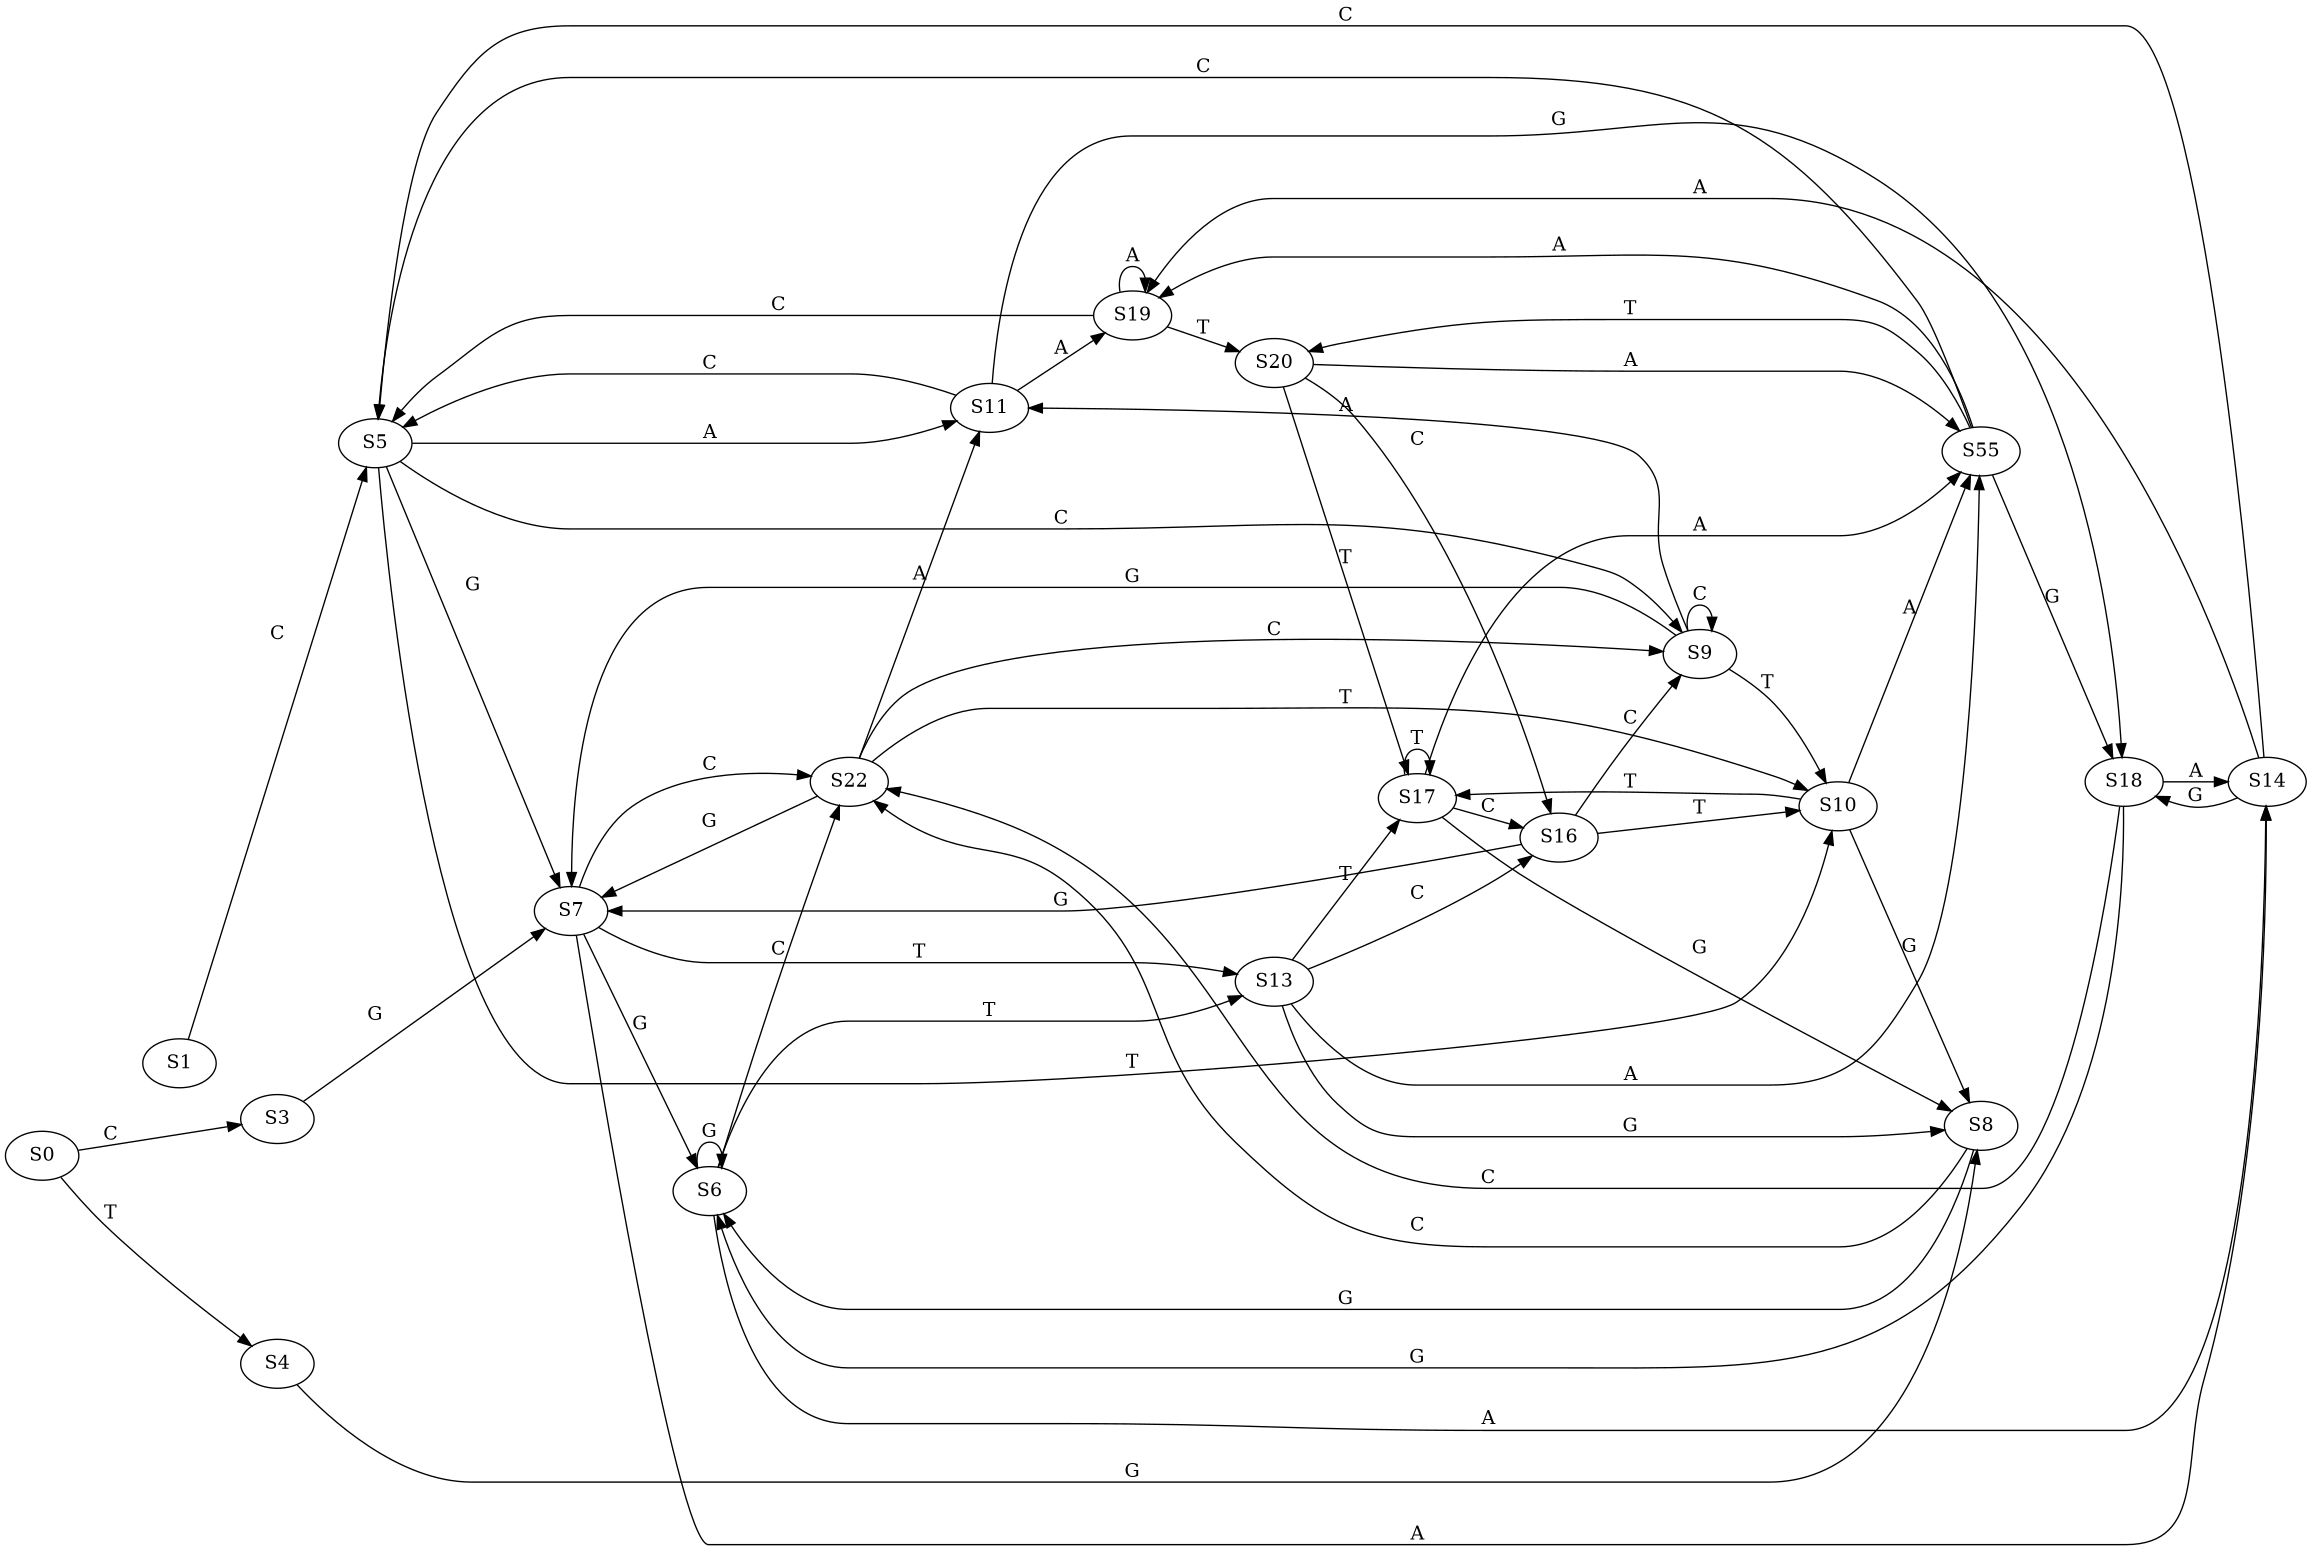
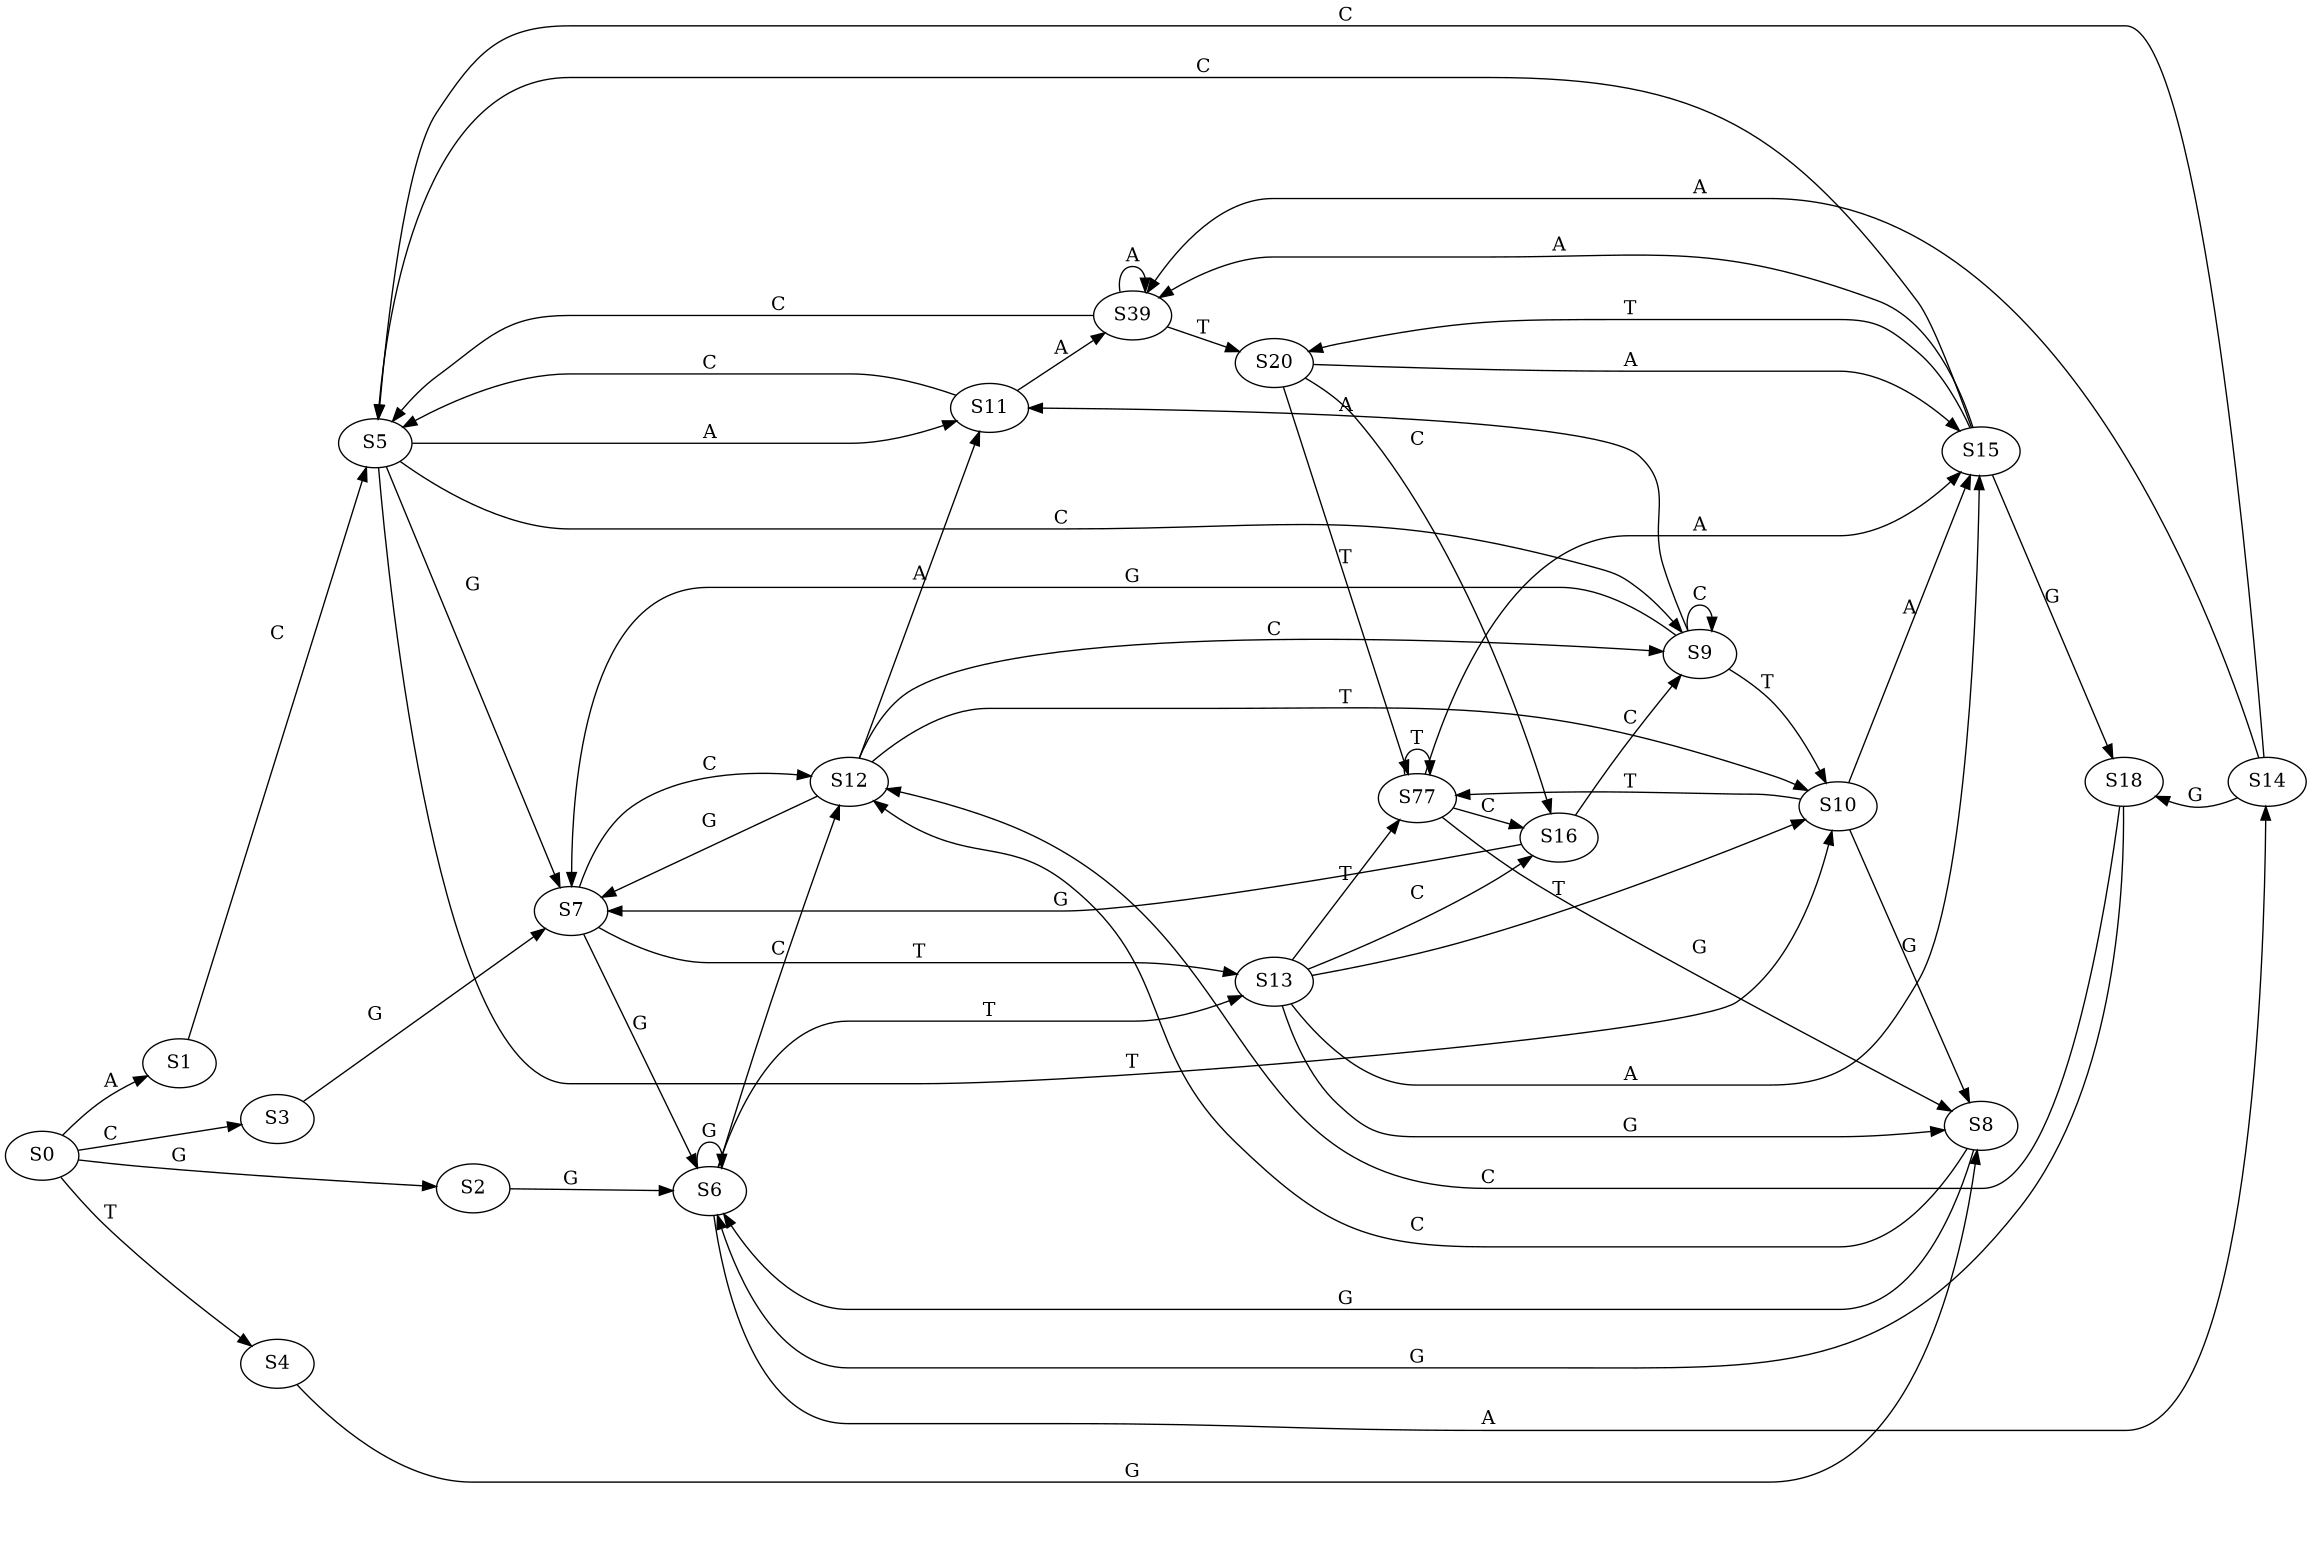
(1673, 124) -> none
(1133, 315) -> (1133, 315)
(1981, 451) -> (1981, 451)
(849, 782) -> (849, 782)
(2189, 782) -> none
(1417, 798) -> (1417, 798)
(1692, 823) -> (1556, 913)
none -> (96, 1105)
none -> (473, 1188)
(1488, 1545) -> none
